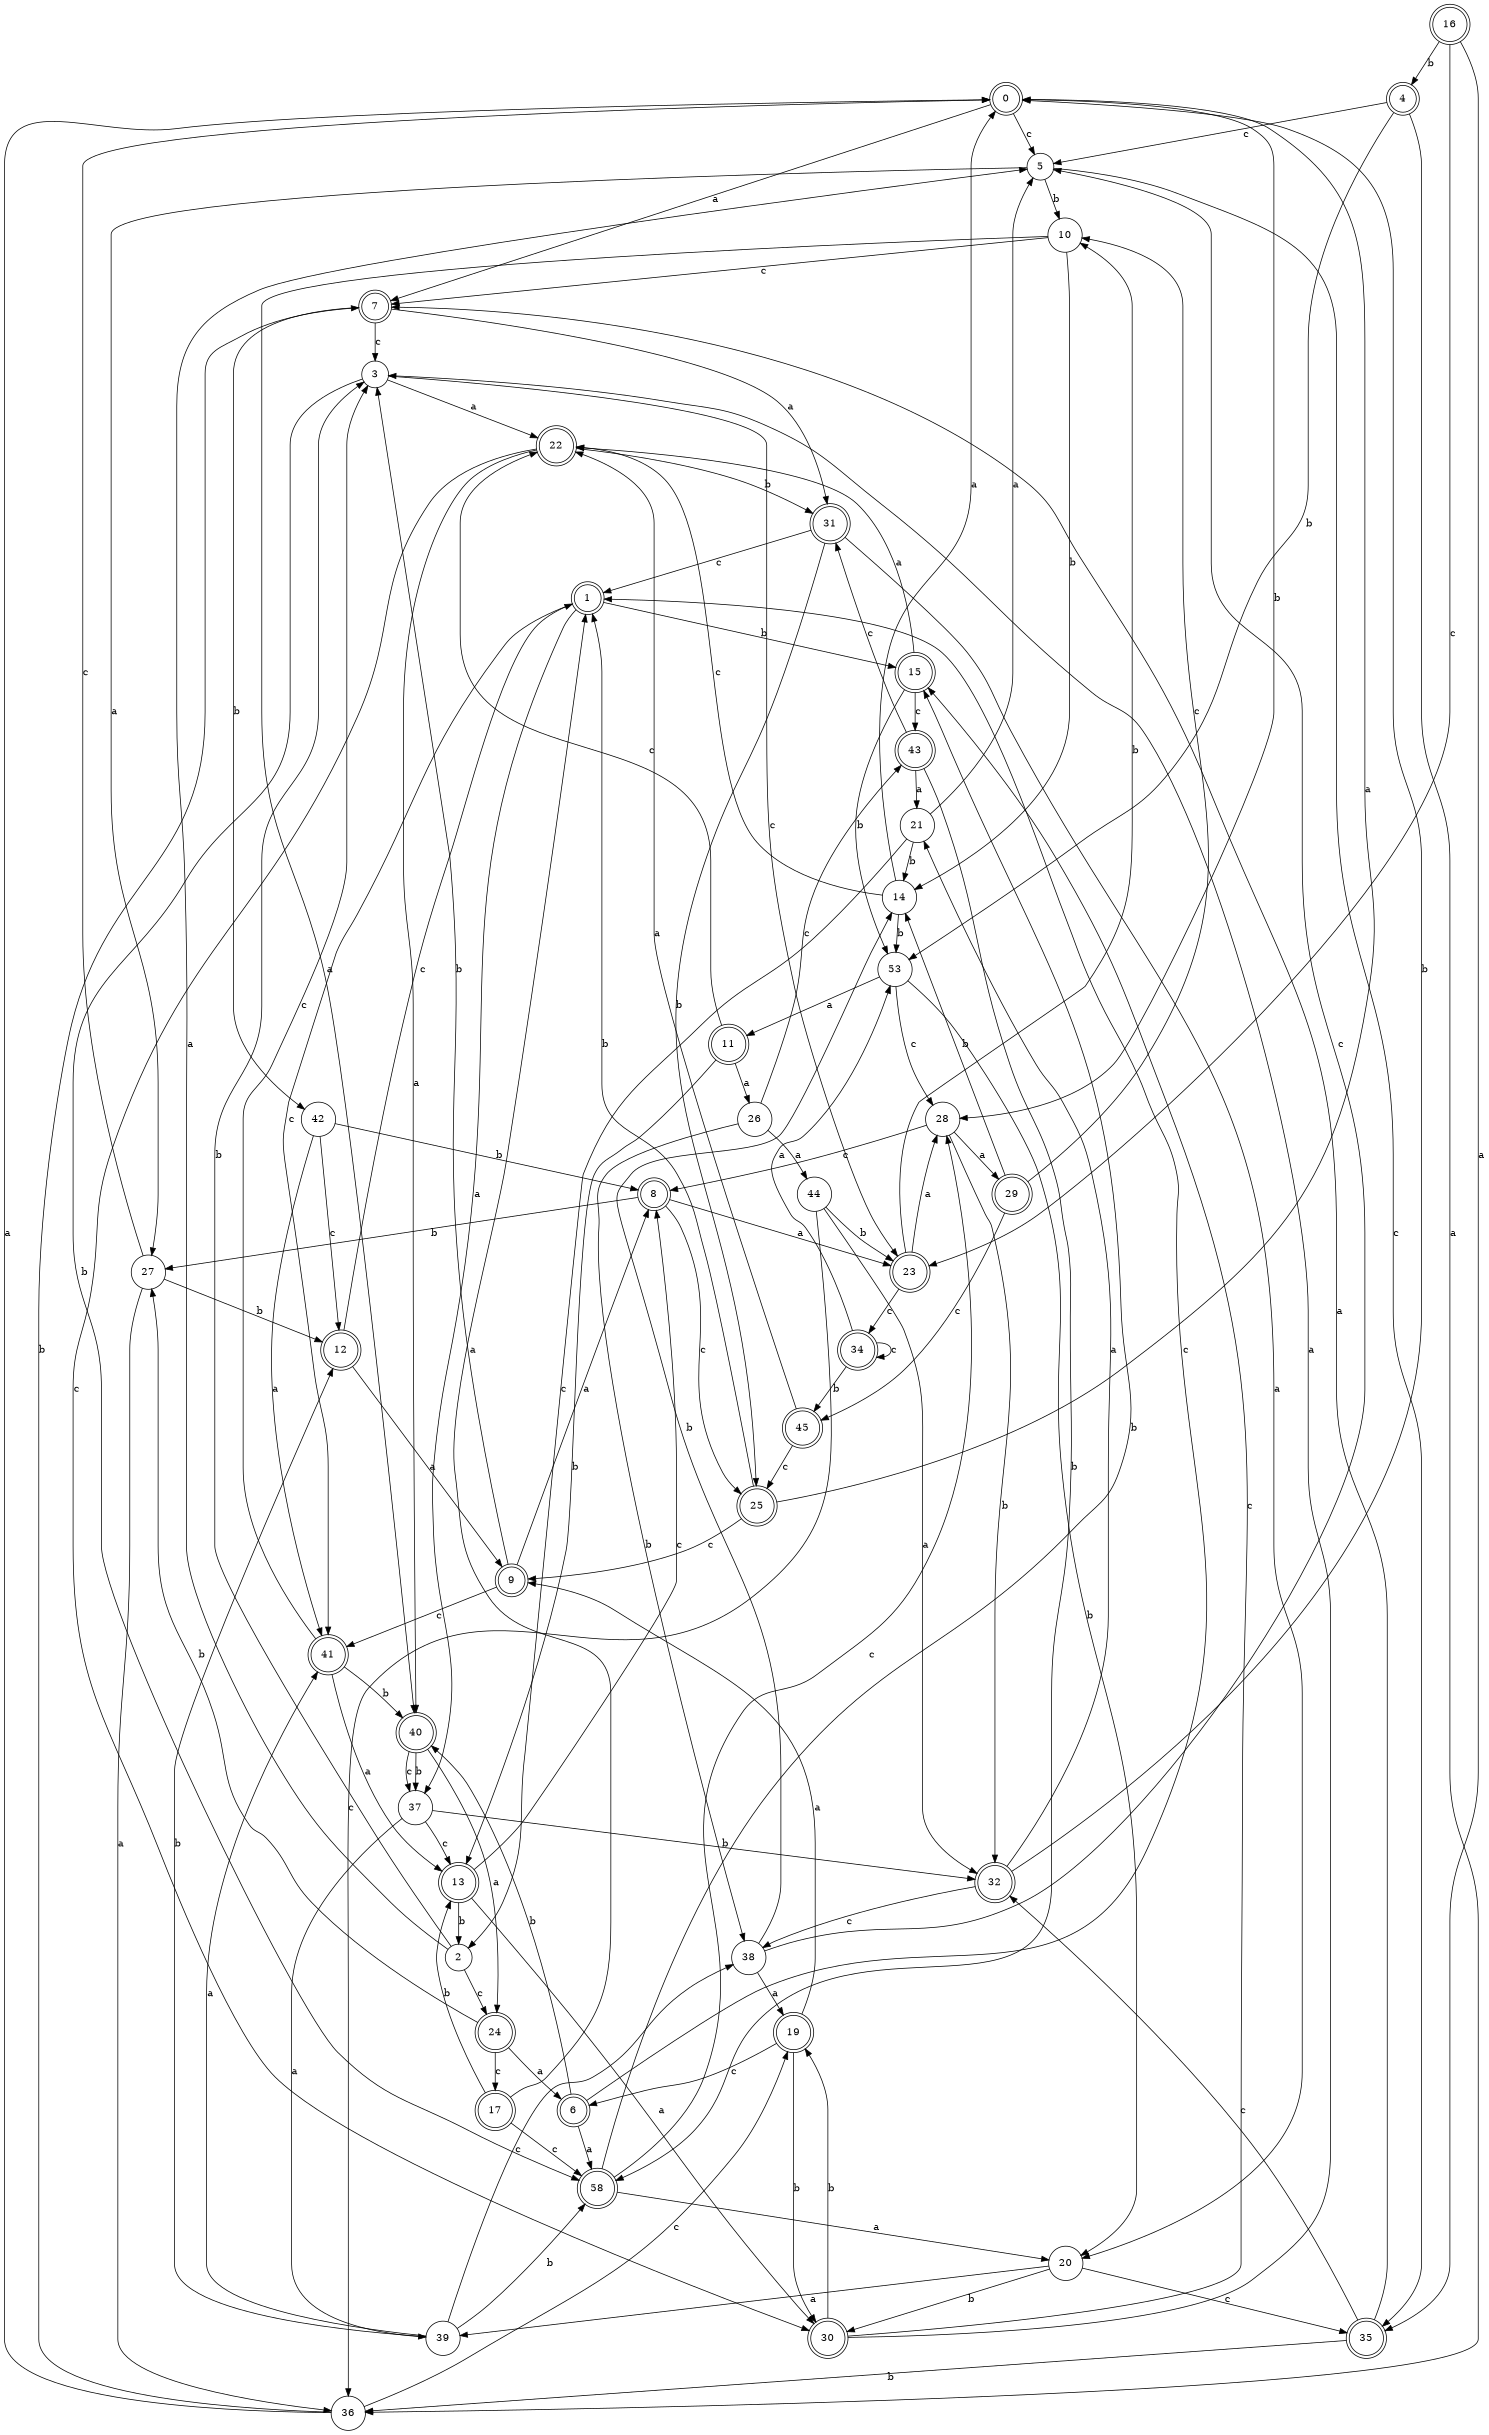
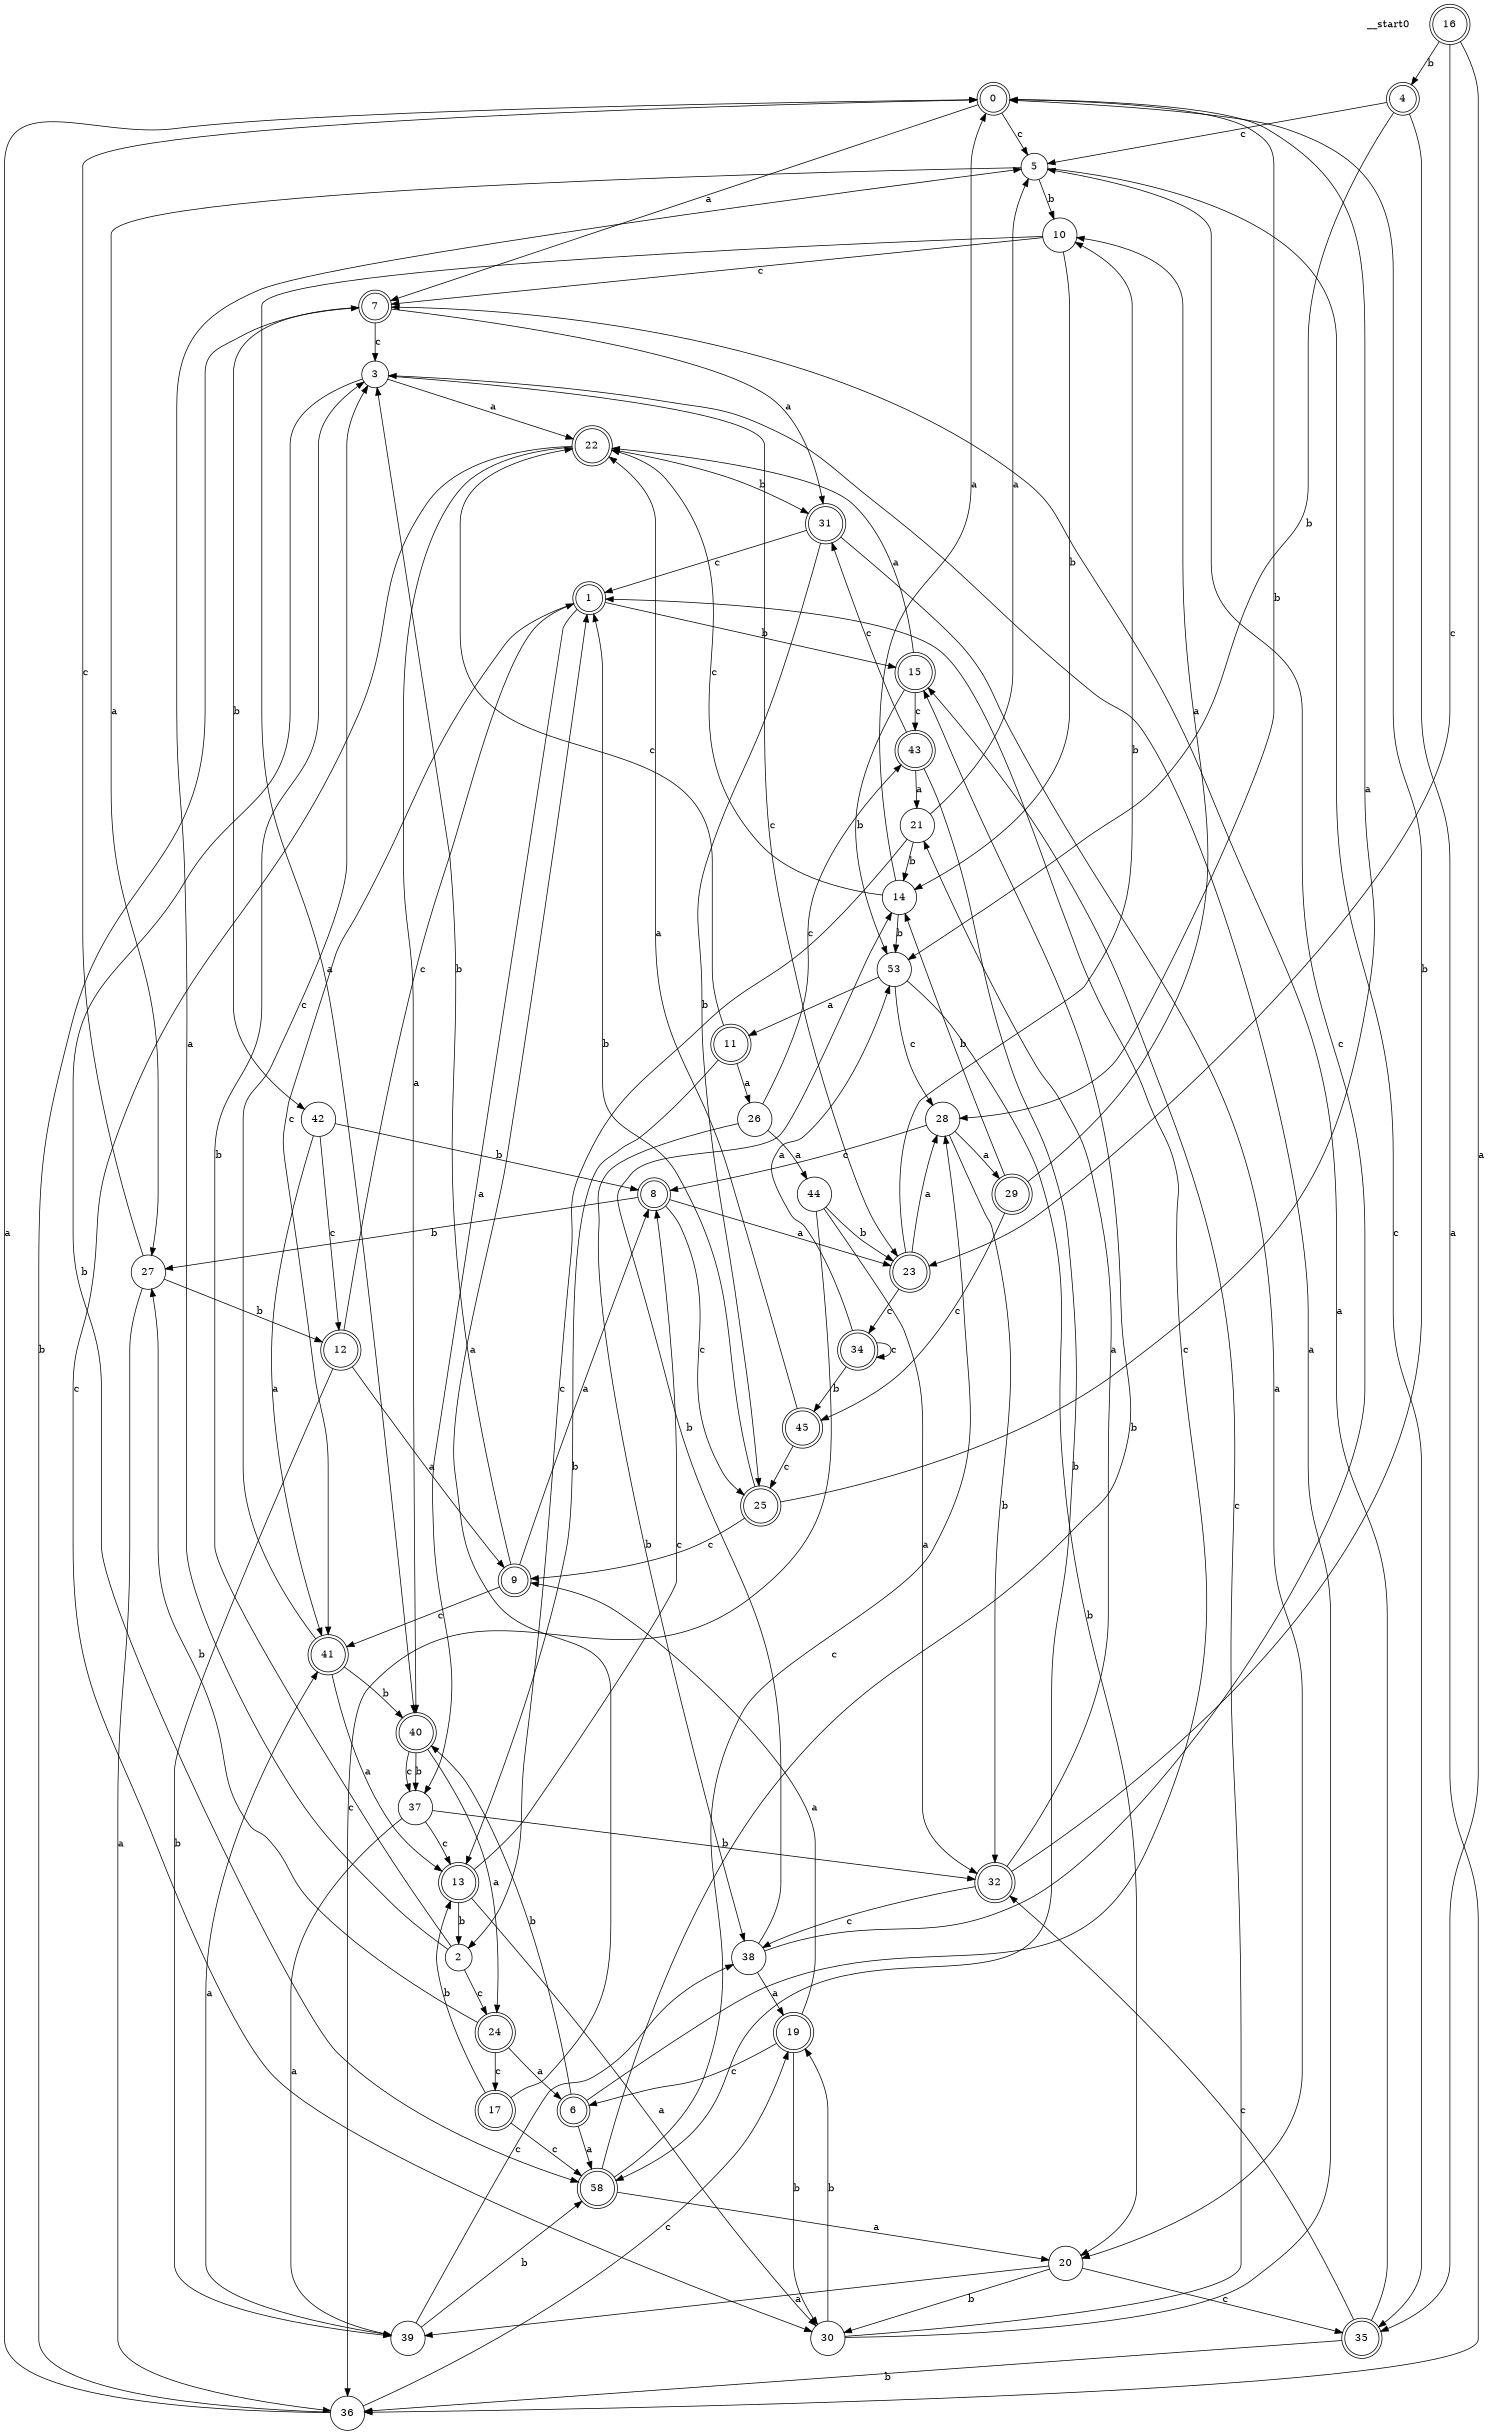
none -> (1389, 24)
(1197, 712) -> (1197, 712)
(175, 1941) -> (175, 1916)
(828, 2338) -> (828, 2338)
